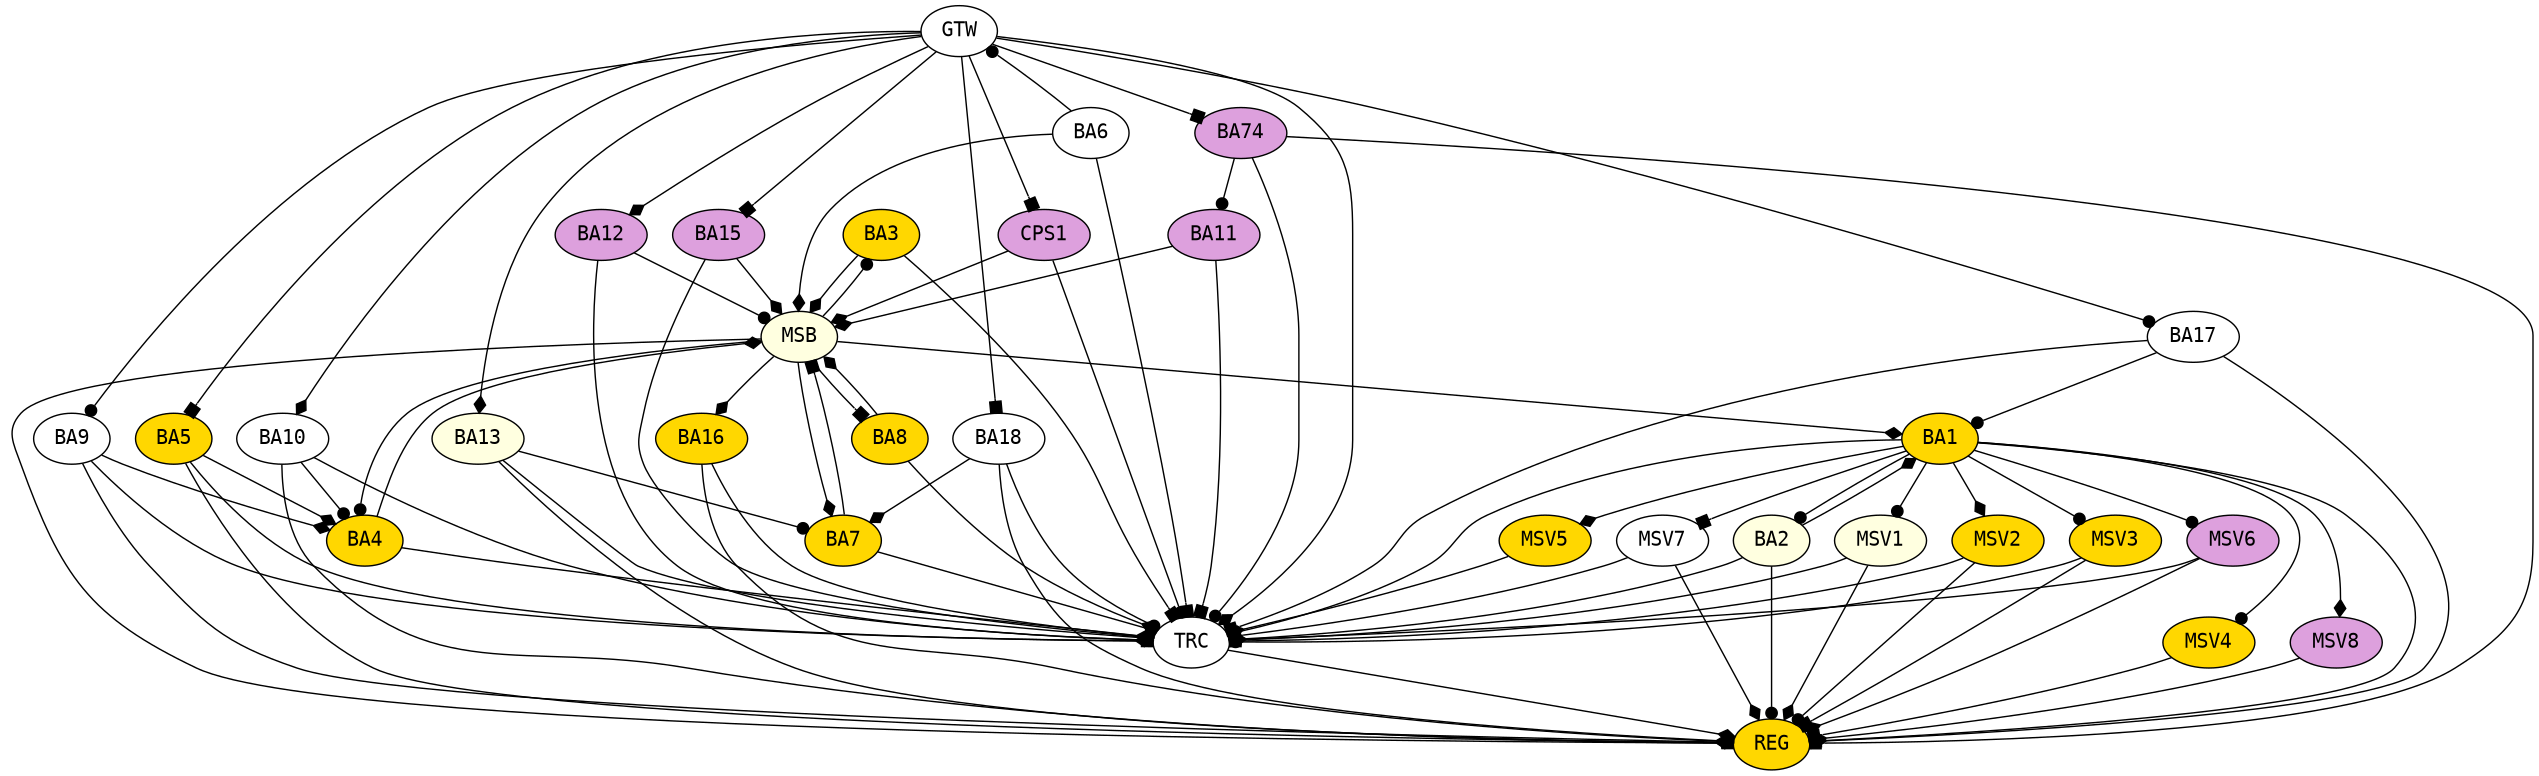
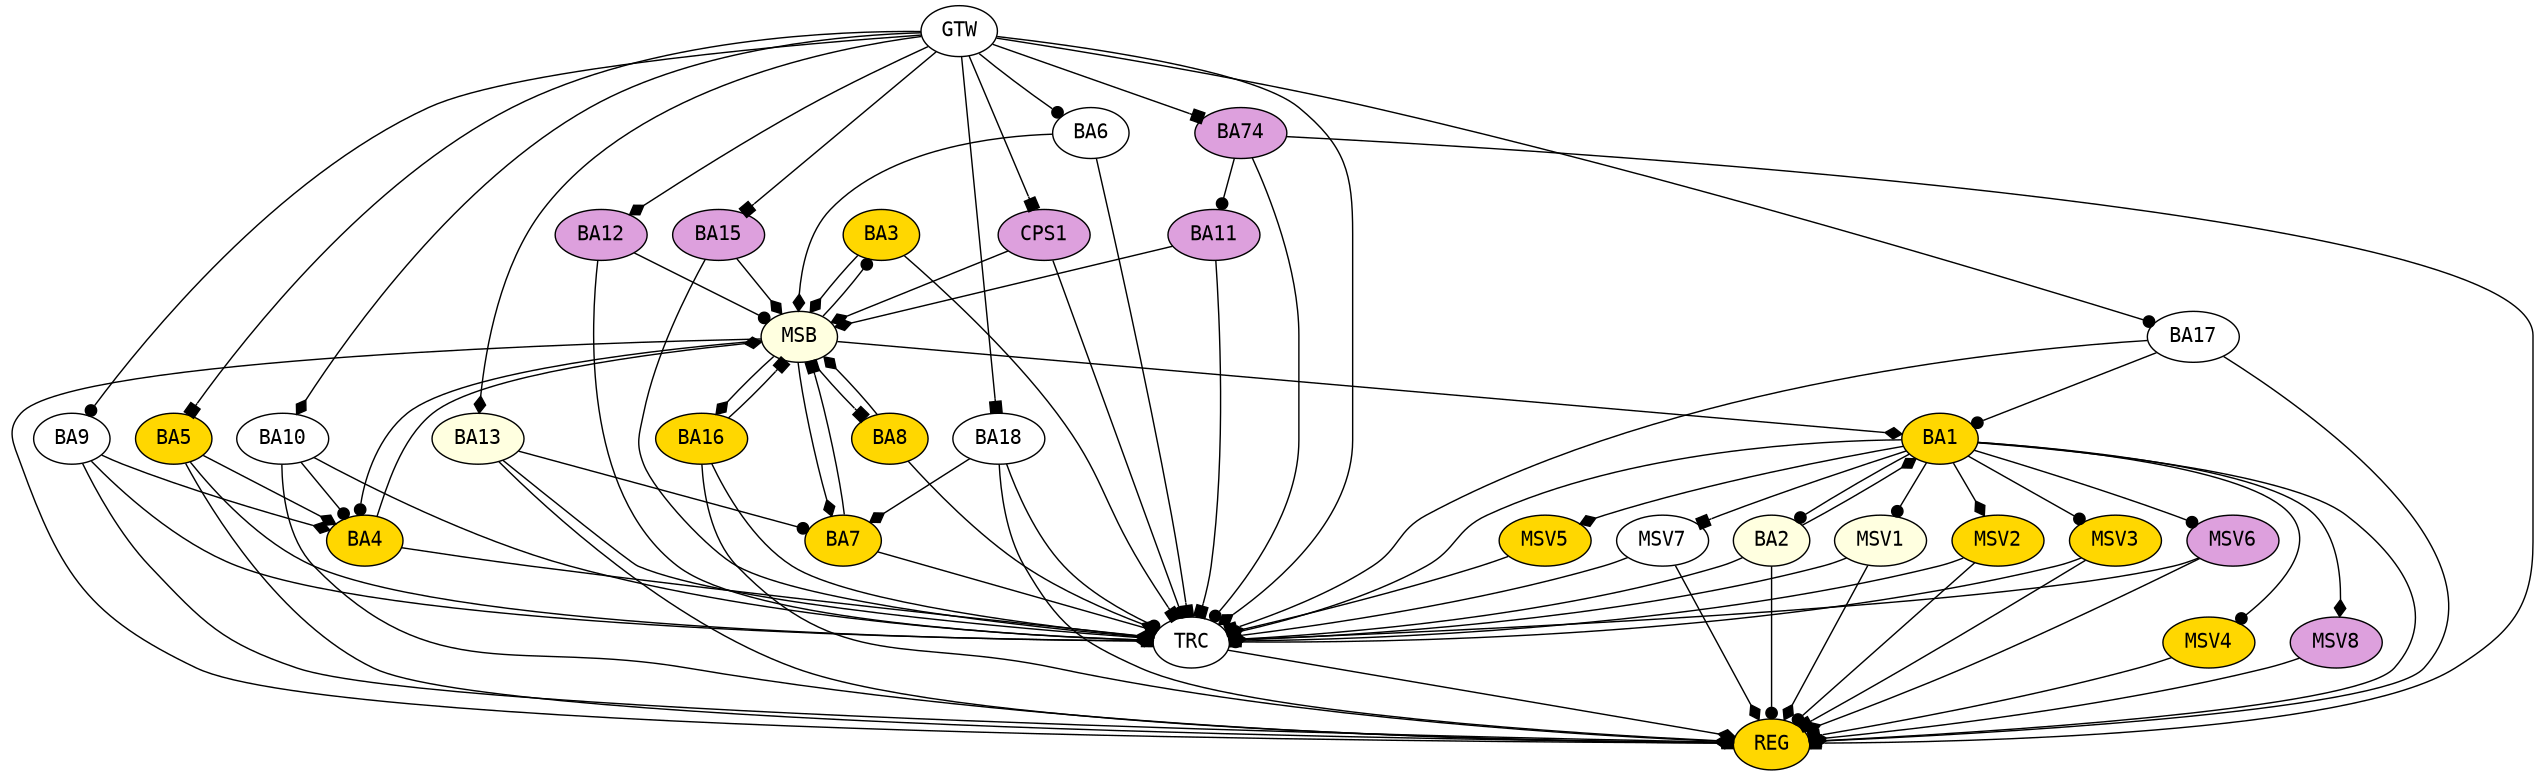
(1035, 82) -> (1015, 82)
none -> (753, 395)
